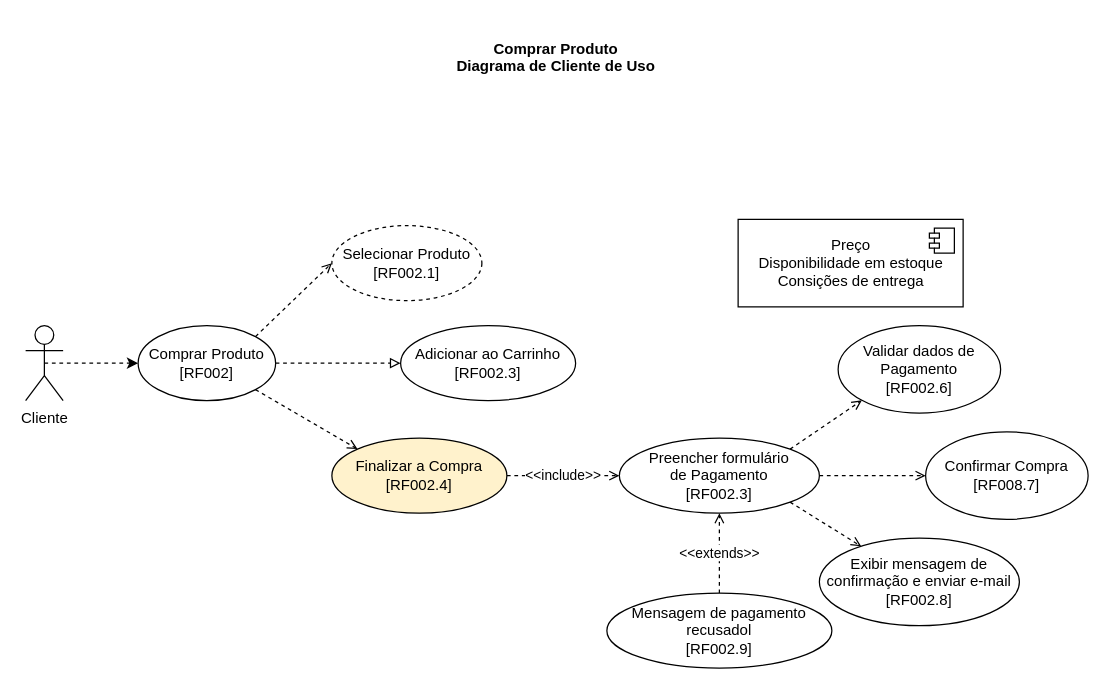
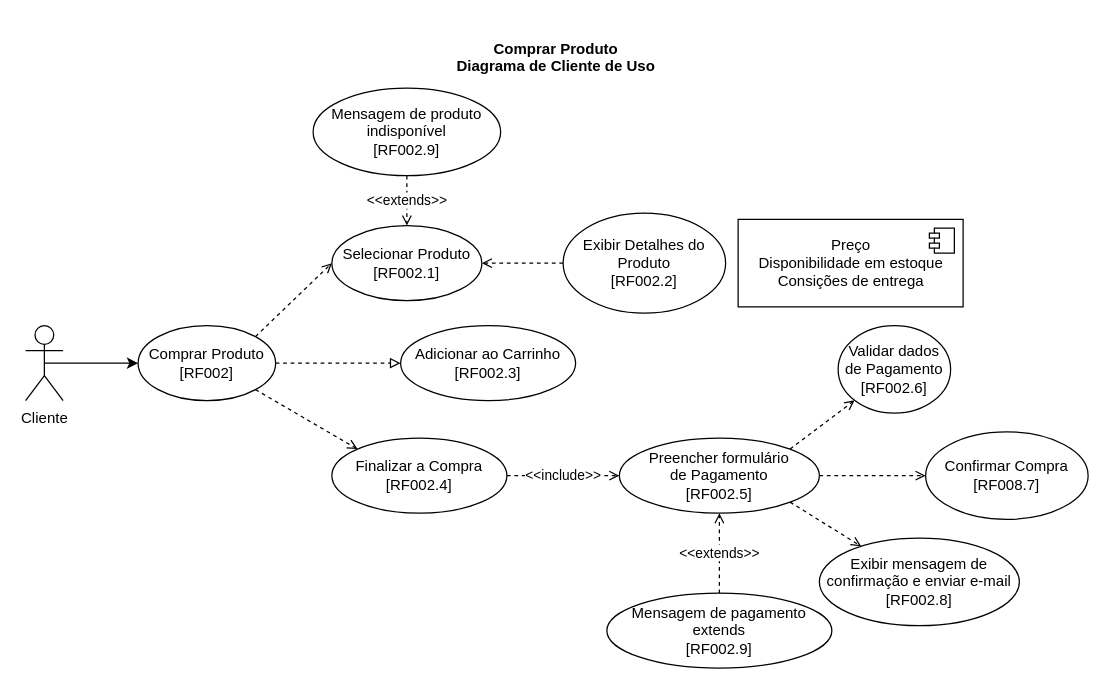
none -> (407, 132)
none -> (407, 199)
(407, 263) -> (407, 263)
none -> (524, 263)
none -> (644, 263)
(88, 363) -> (88, 363)
(919, 369) -> (894, 369)
(419, 476) -> (419, 476)
(719, 476) -> (719, 476)
(719, 631) -> (719, 631)
